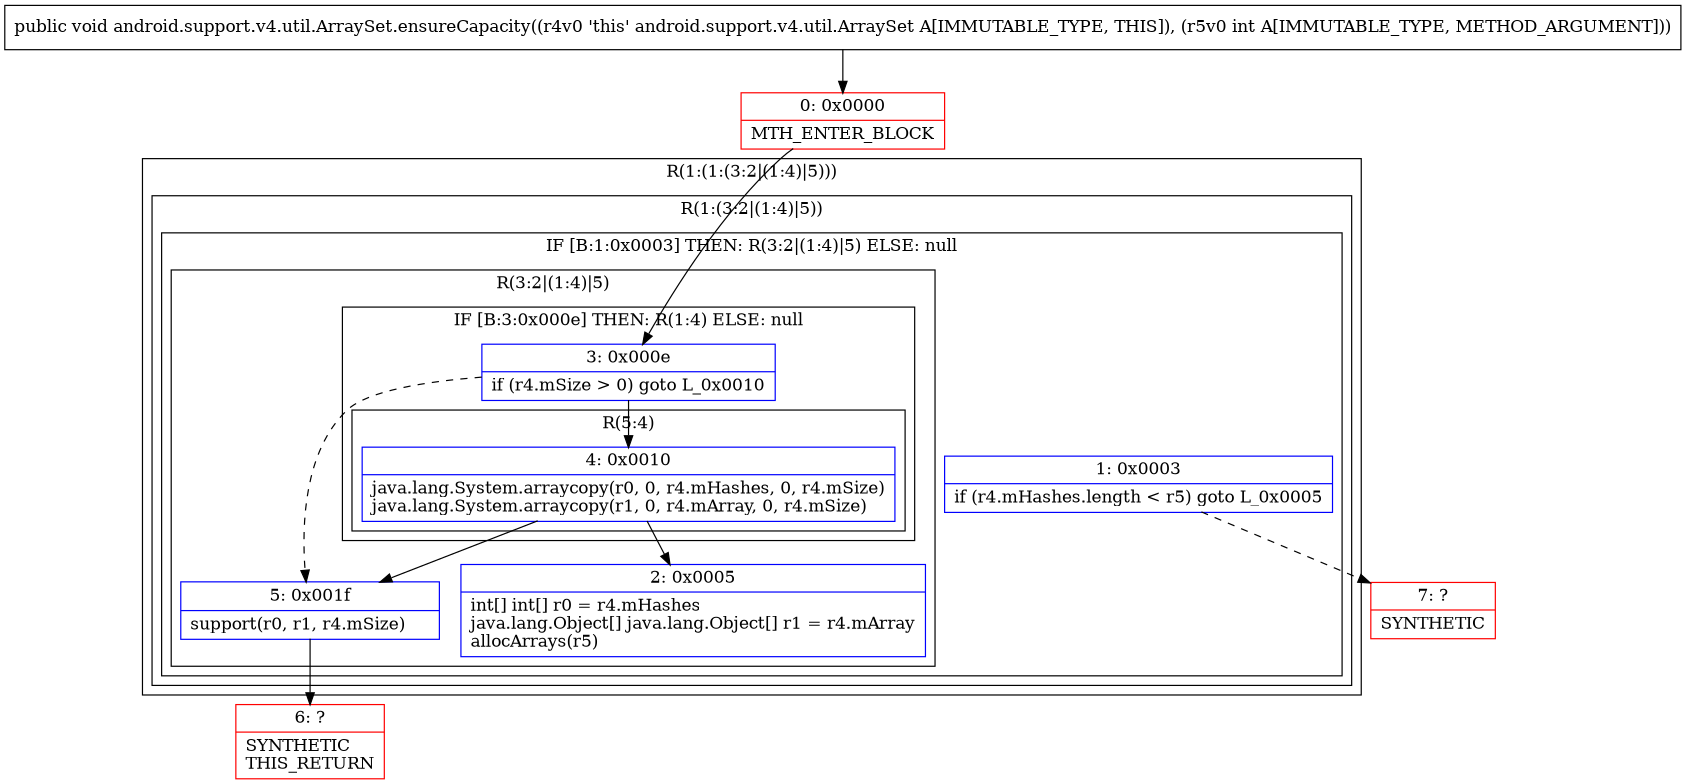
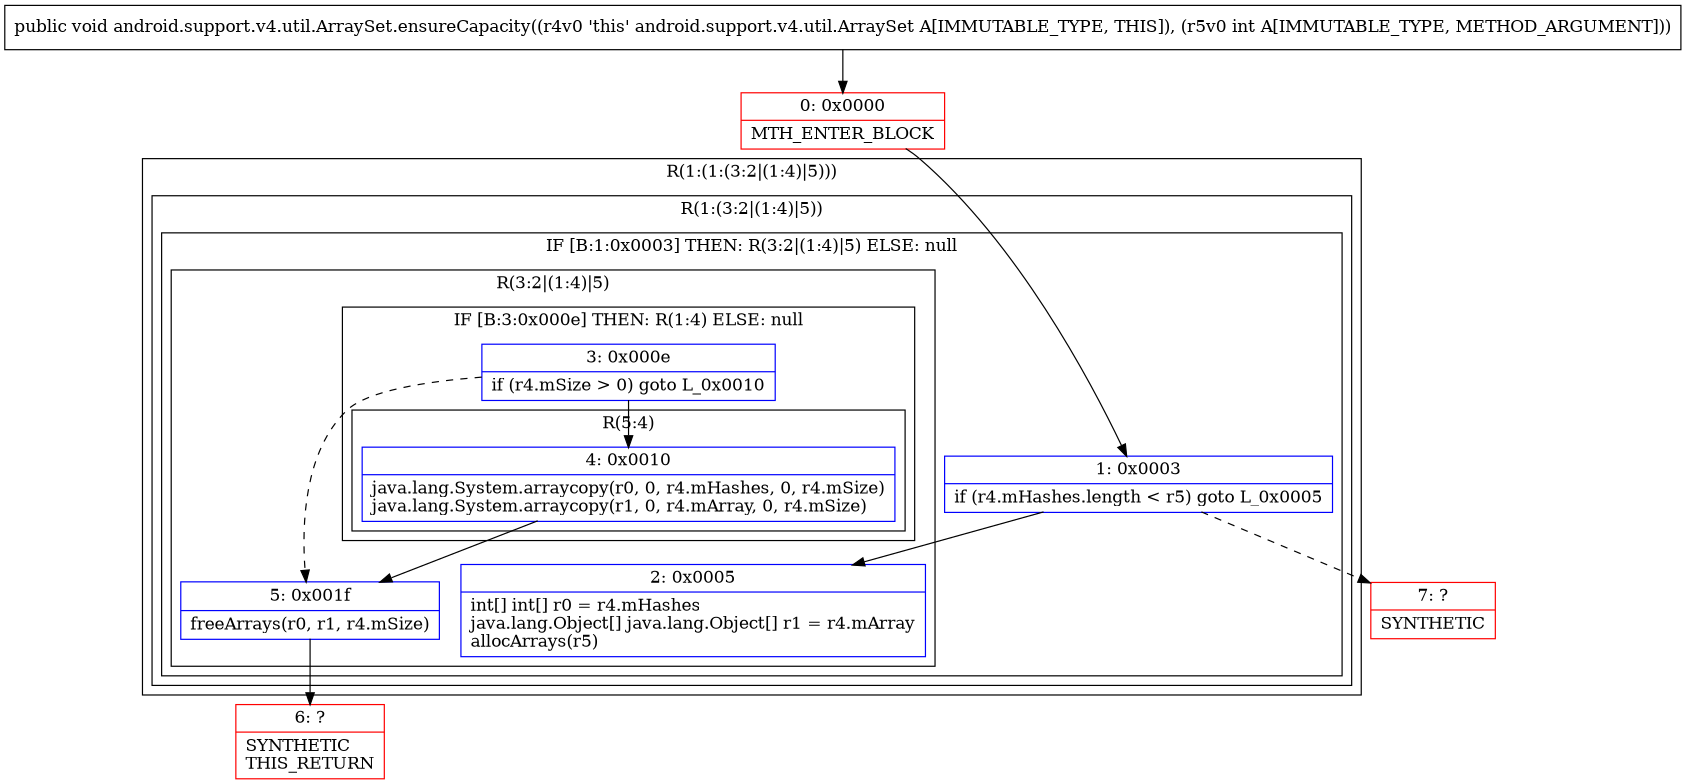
(720, 225) -> (1029, 285)
(656, 538) -> (954, 537)
(298, 624) -> (310, 624)
